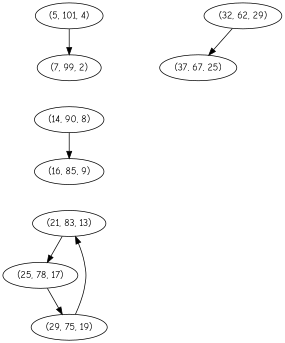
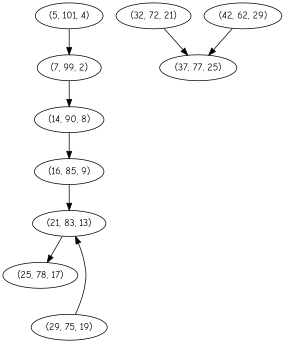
none -> (154, 16)
(243, 16) -> (243, 16)
(198, 68) -> (198, 68)
none -> (69, 90)
none -> (69, 194)
(53, 298) -> none
